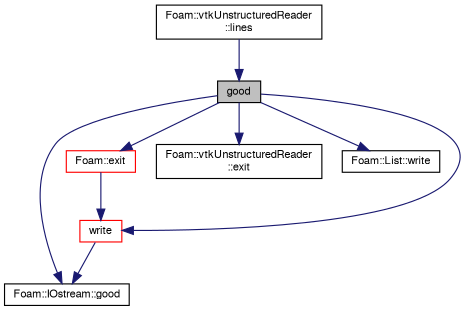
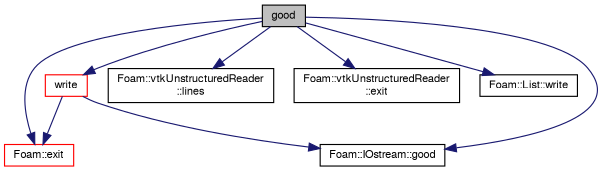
(239, 54) -> (246, 44)
(101, 191) -> (55, 115)
